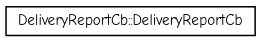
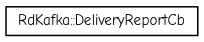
(131, 21) -> (102, 21)
